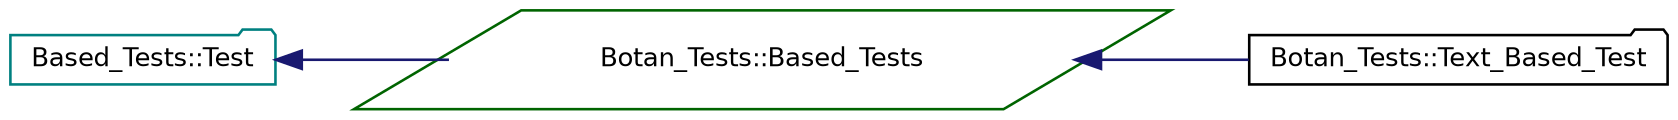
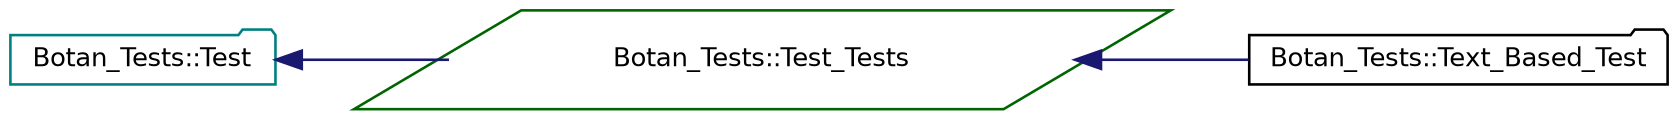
(143, 60) -> (143, 60)
(762, 60) -> (762, 60)
